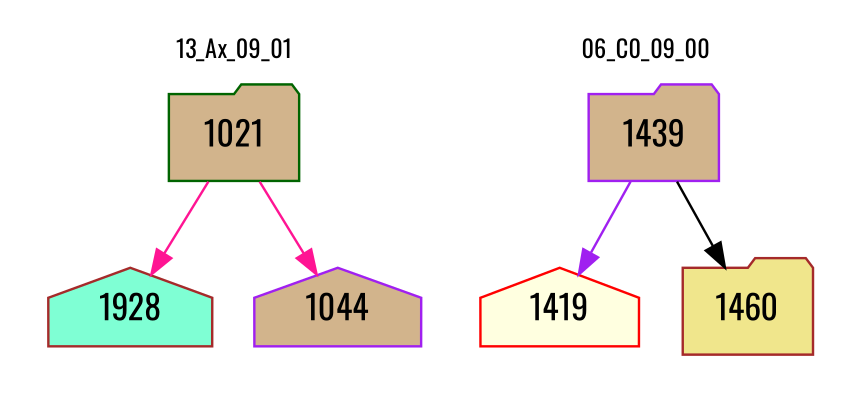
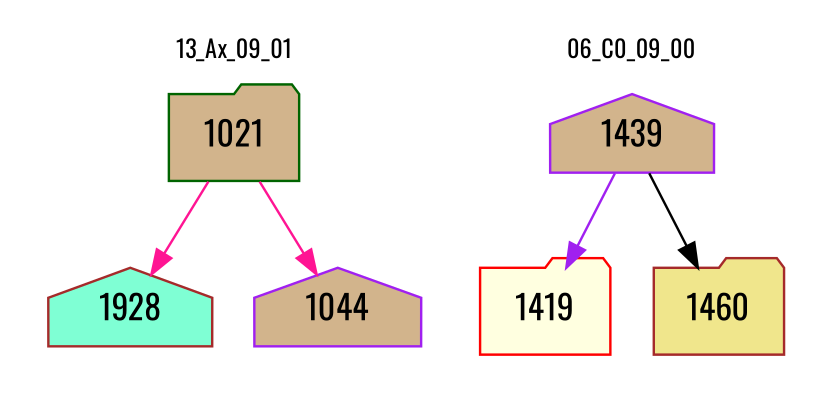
(654, 138) -> (632, 138)
(560, 311) -> (545, 311)
